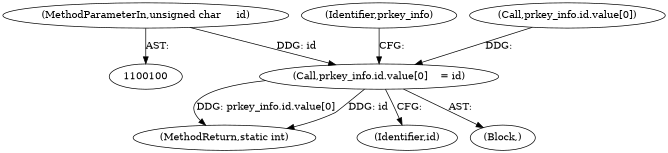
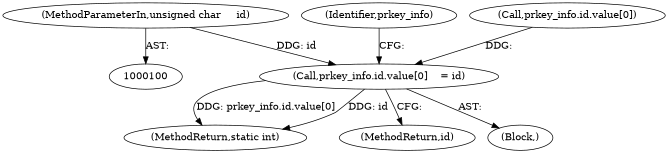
(146, 77) -> (146, 77)
(407, 138) -> (407, 138)
